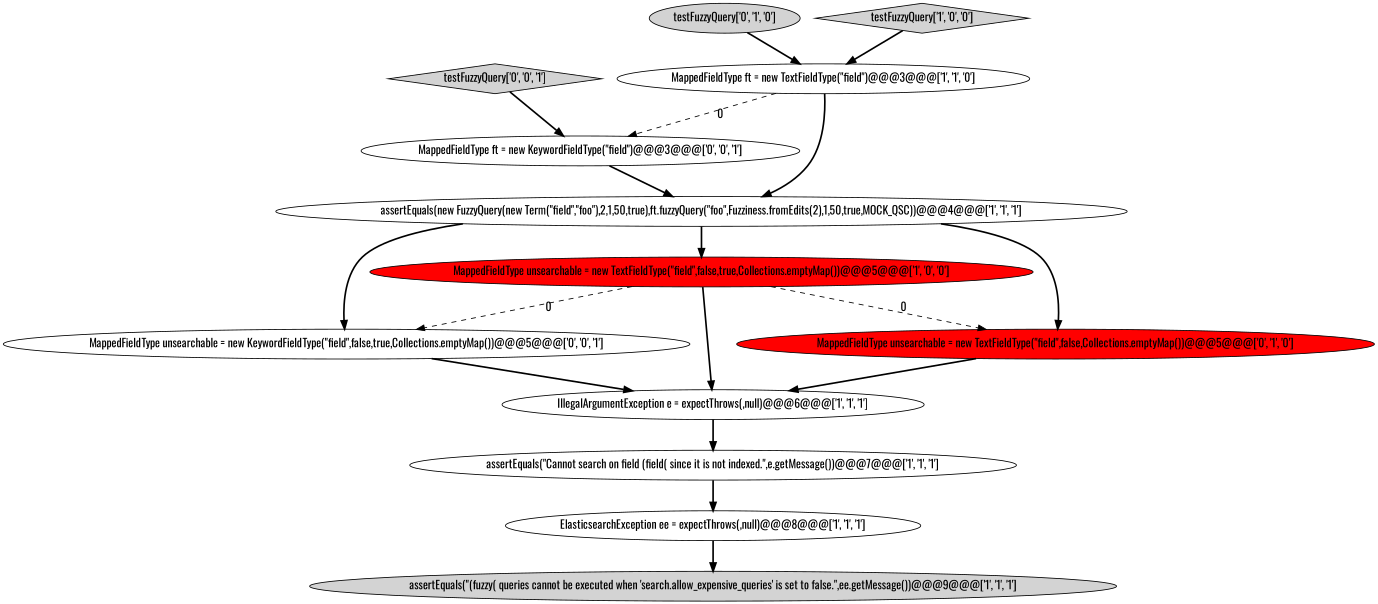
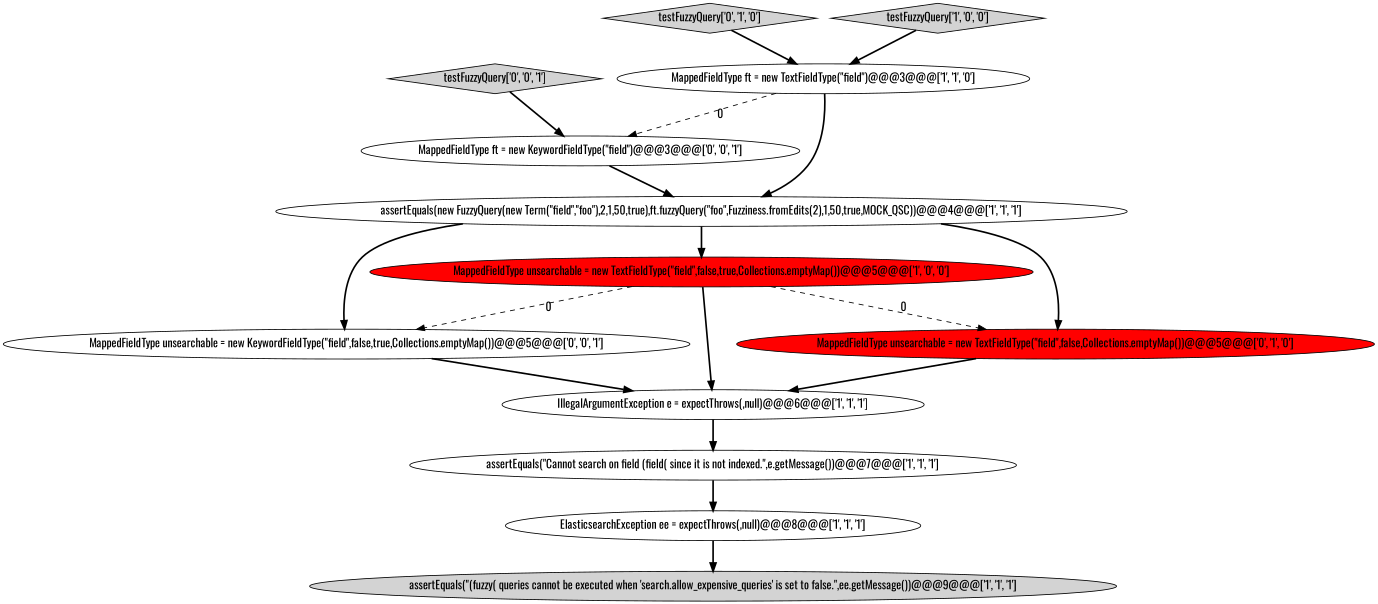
(725, 18) -> (710, 18)
